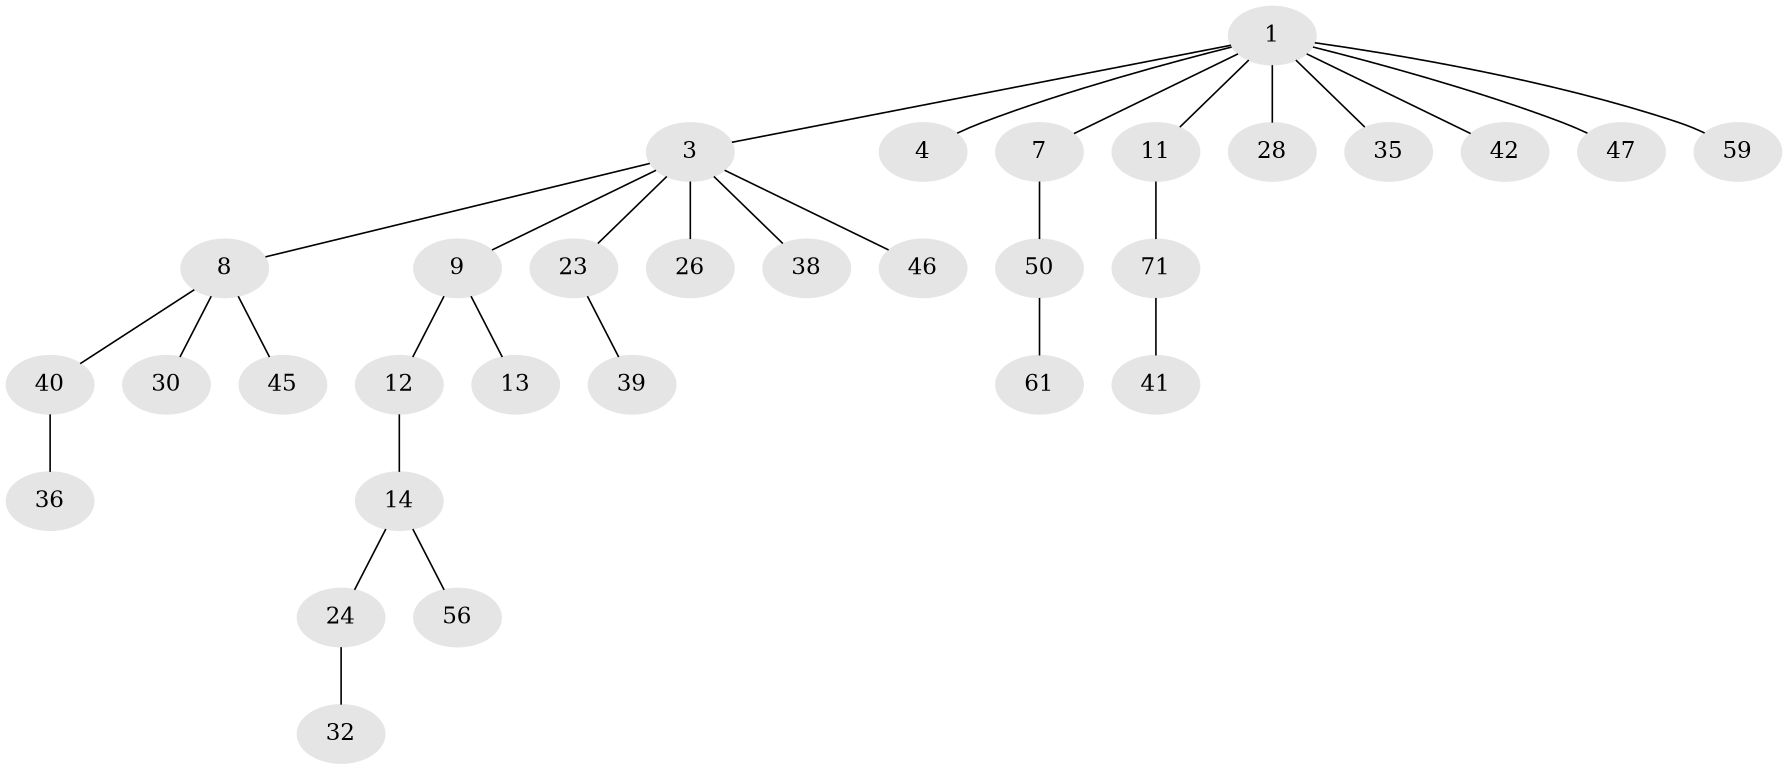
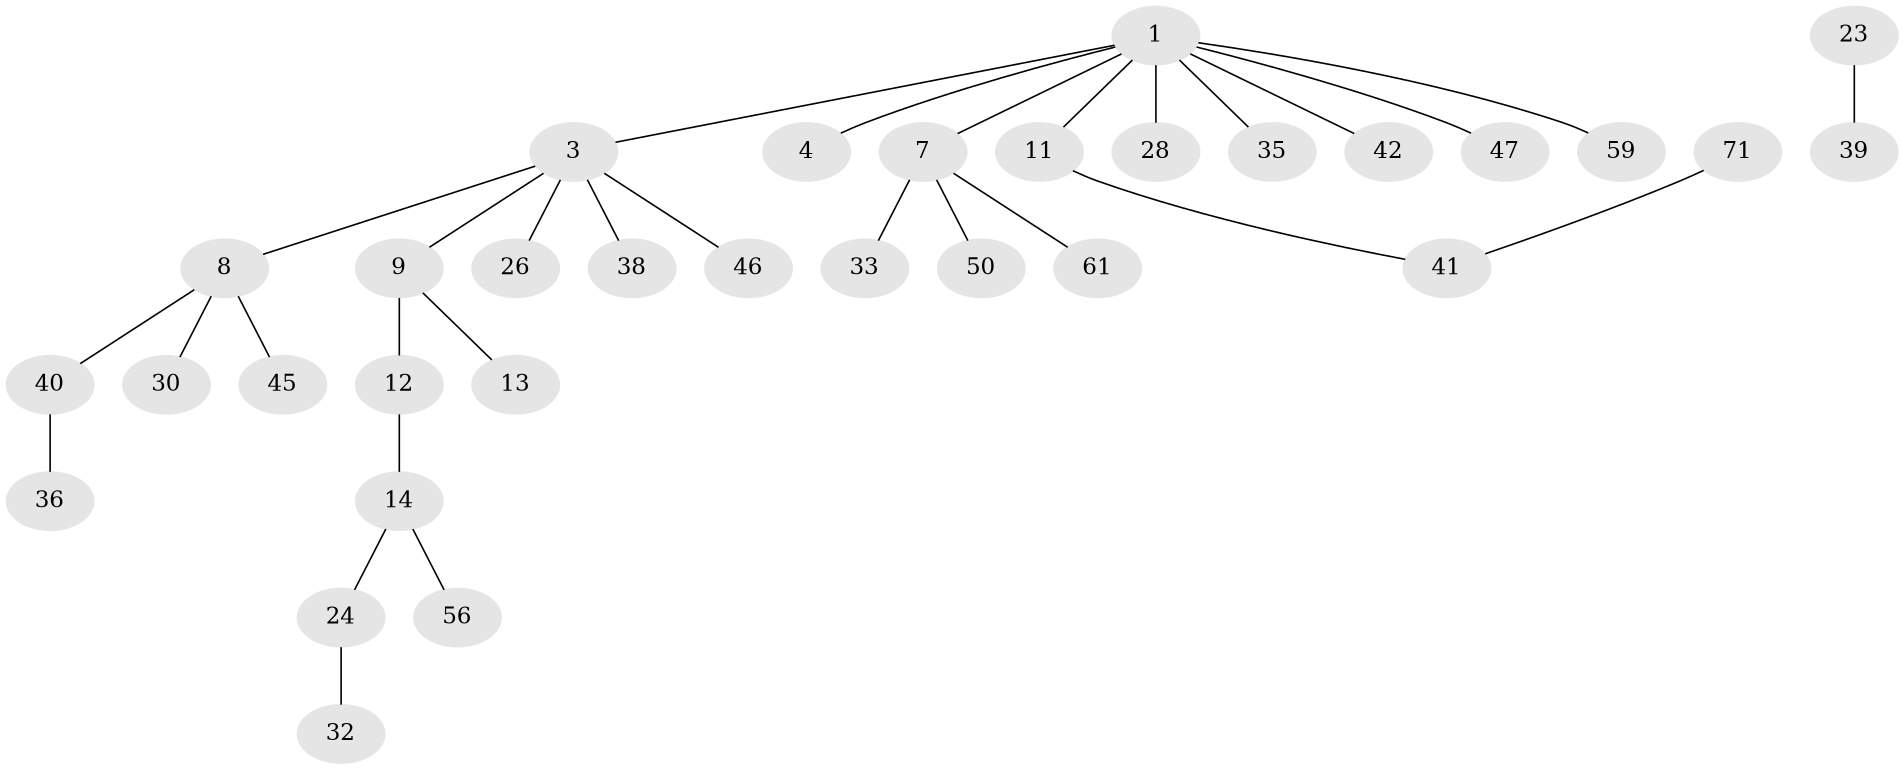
(632, 210) -> none
(1156, 210) -> (1237, 222)
none -> (865, 268)
(1040, 327) -> (1011, 210)
